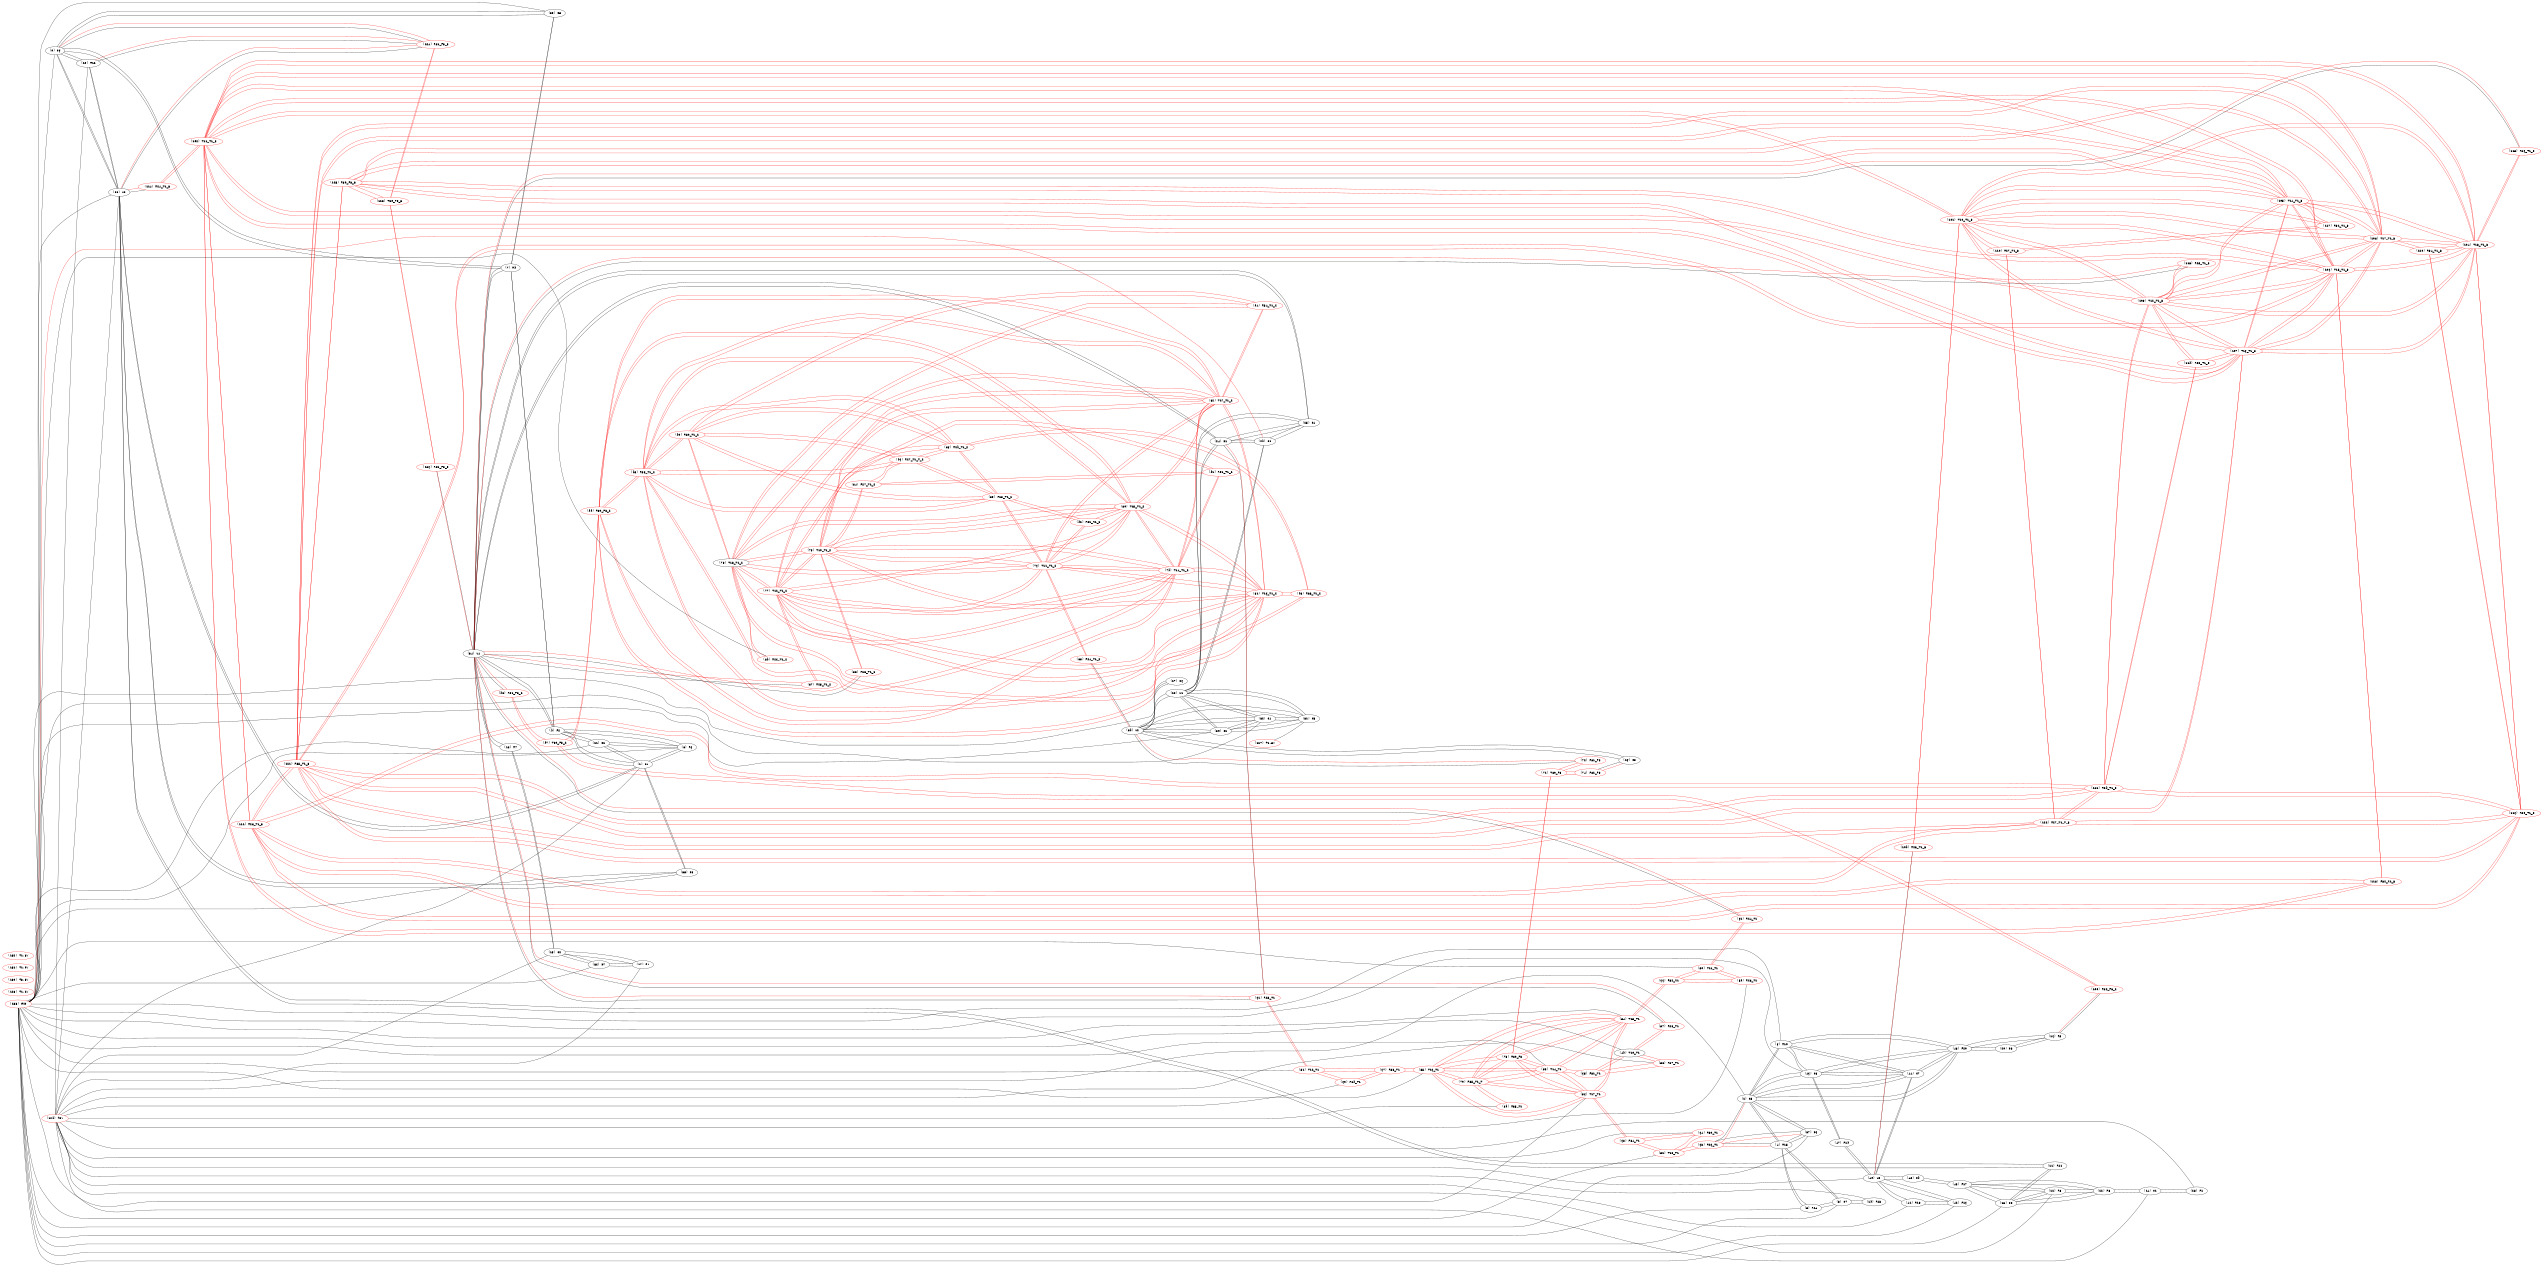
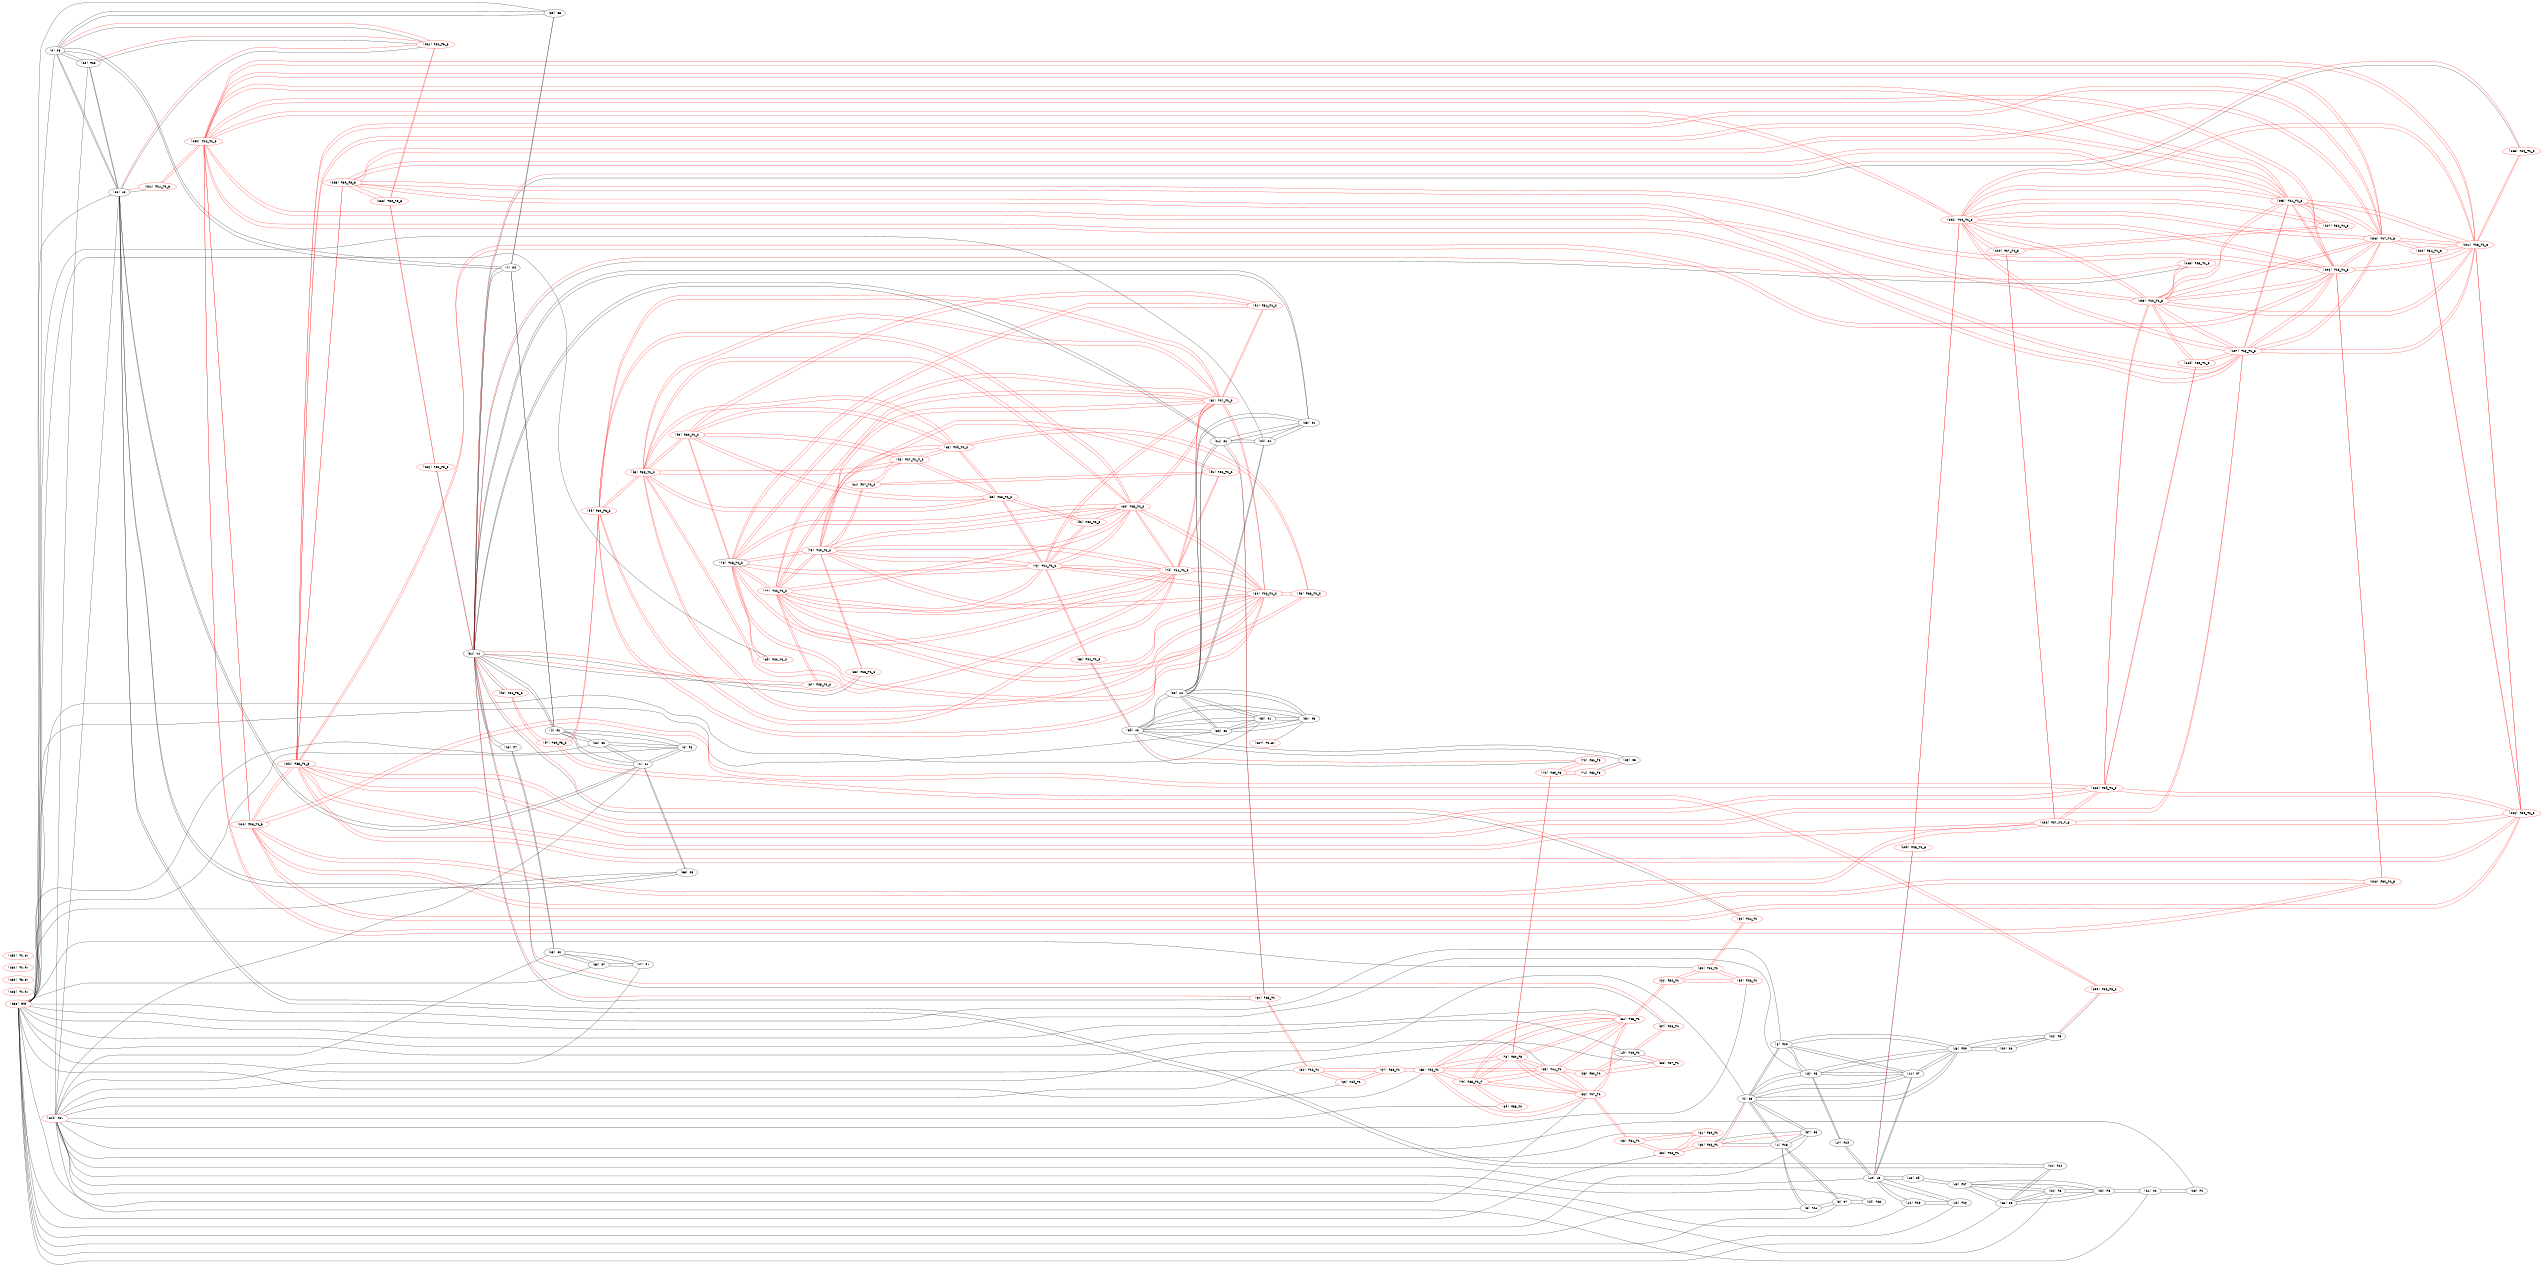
(328, 248) -> (328, 248)
(1177, 681) -> none
